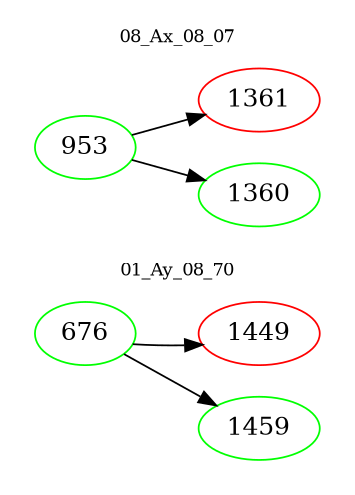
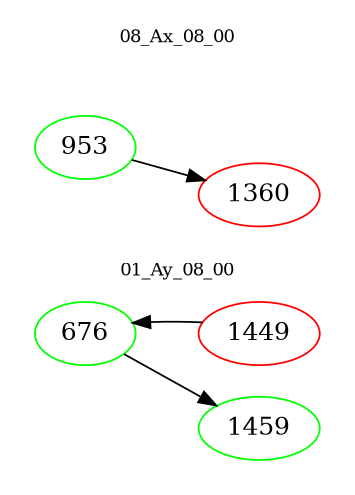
(177, 38) -> (177, 38)
(259, 100) -> none
(259, 195) -> (259, 195)
(177, 271) -> (177, 271)
(159, 345) -> (177, 322)
